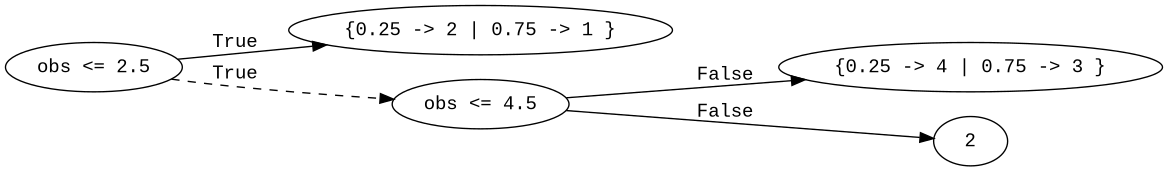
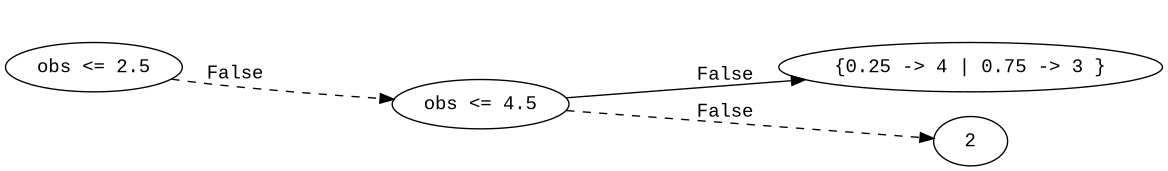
(481, 30) -> none
(236, 73) -> (236, 73)
(743, 124) -> (743, 124)
